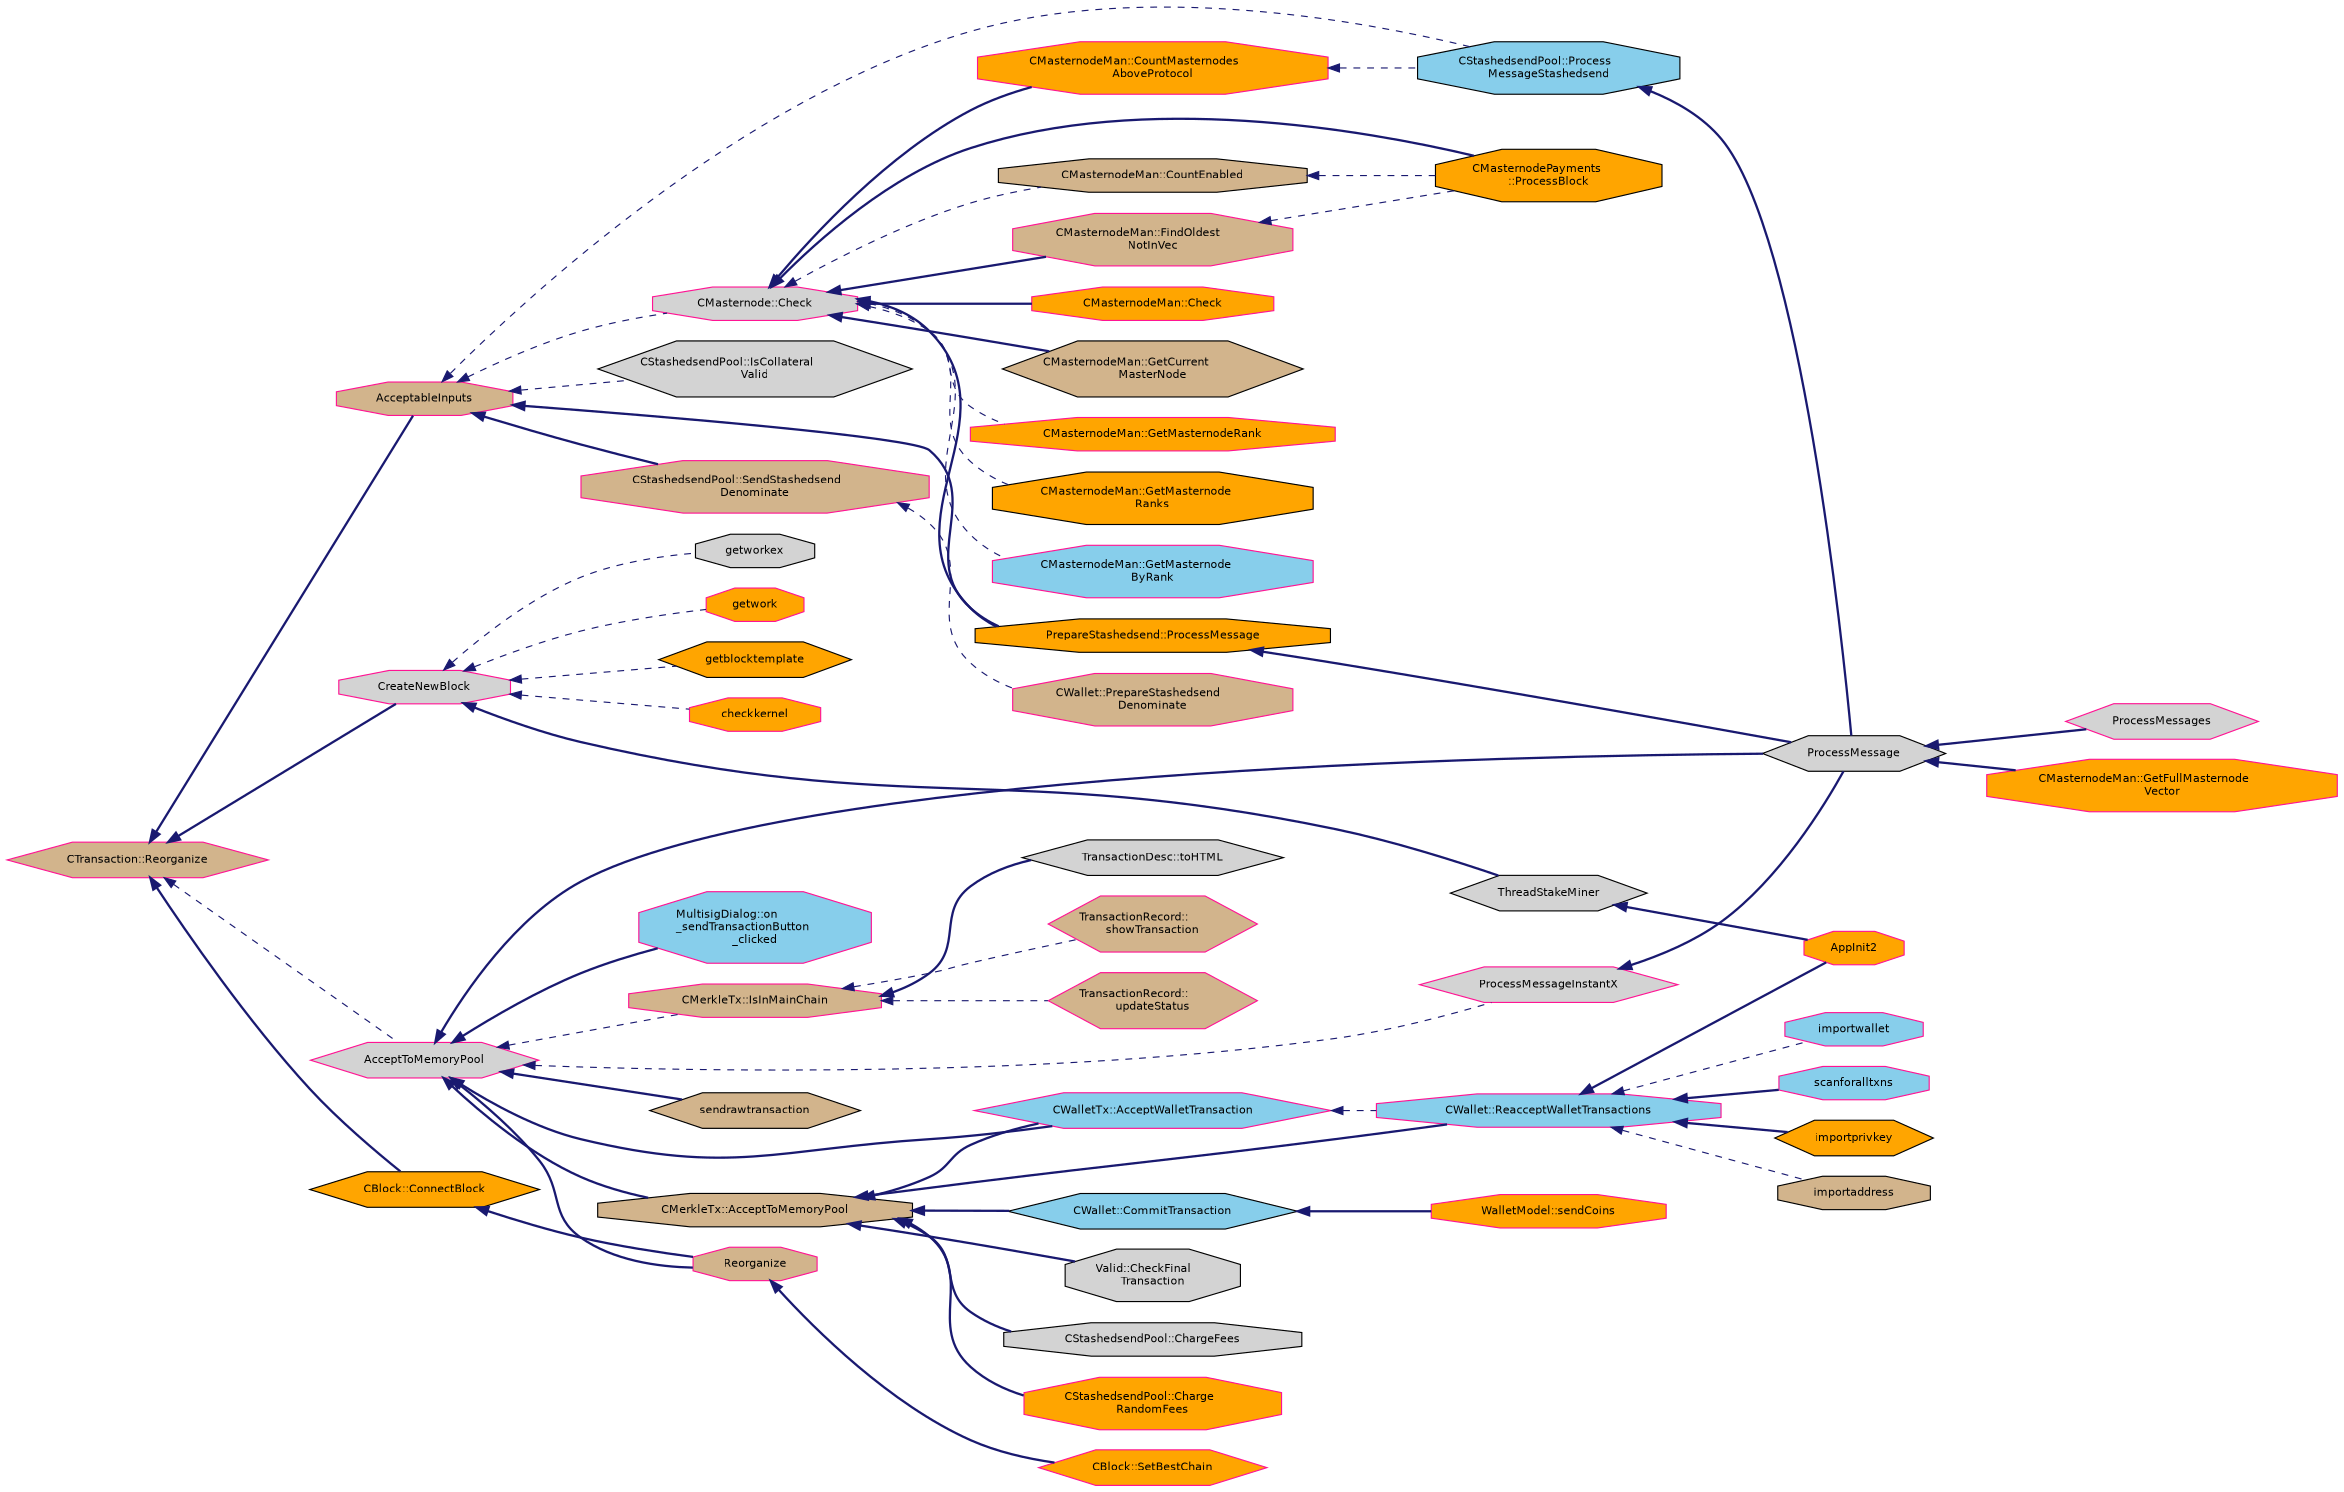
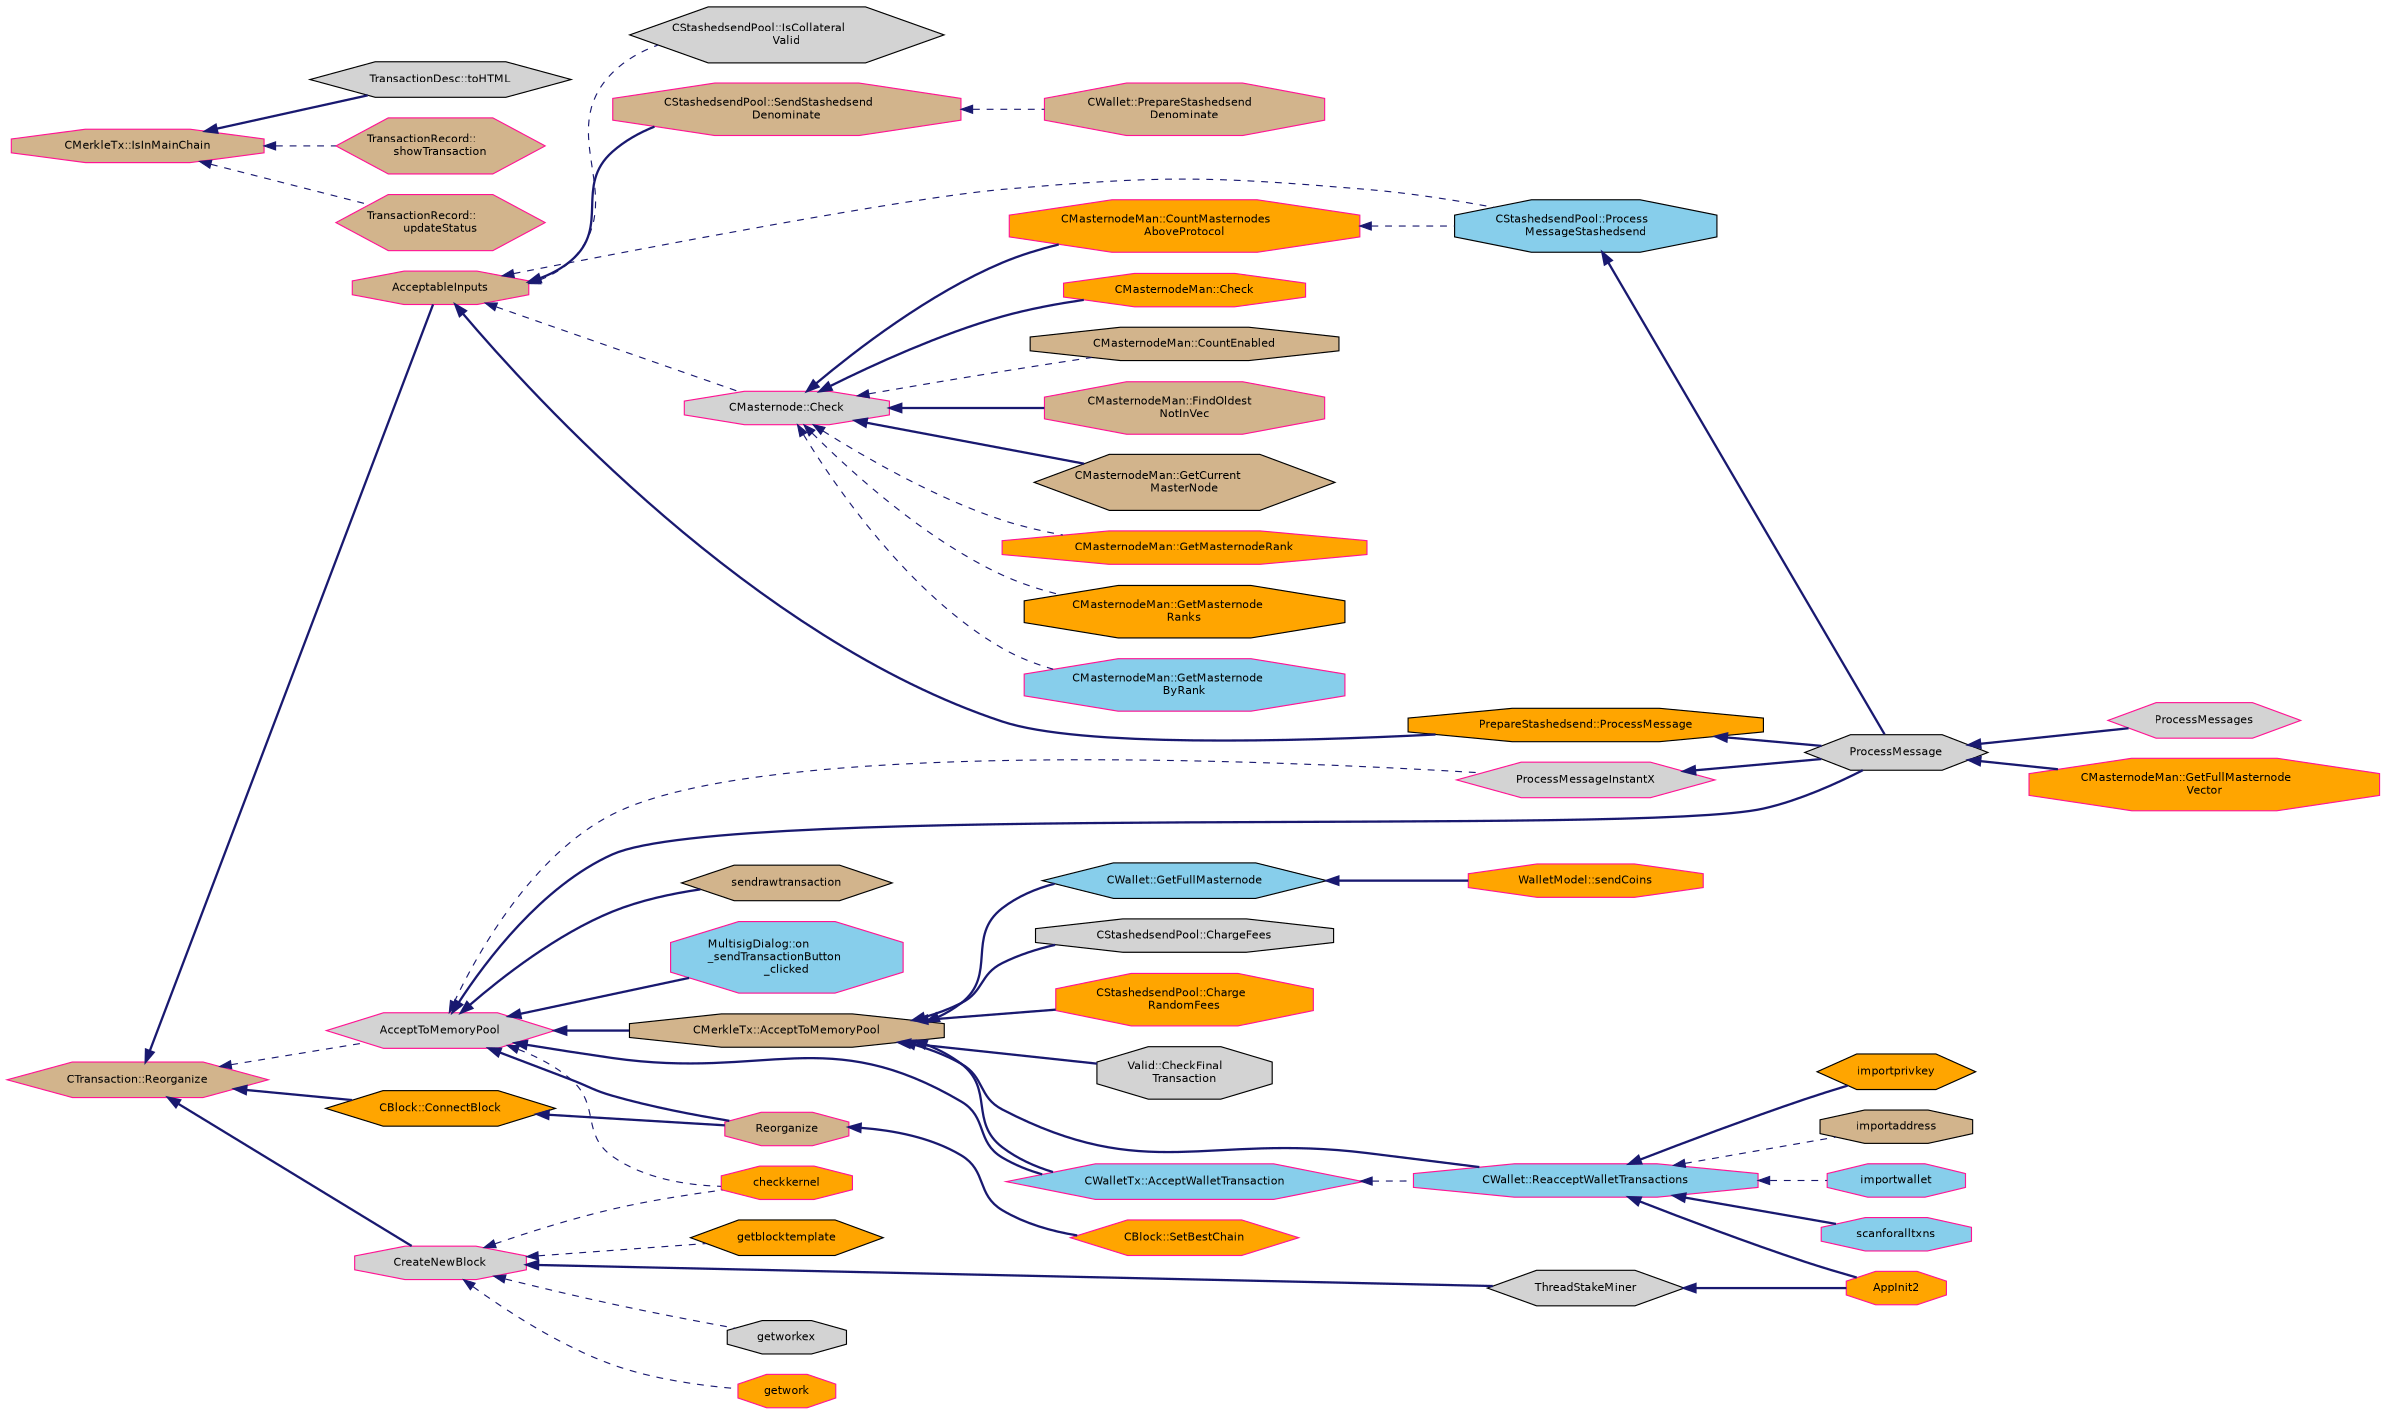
(1549, 176) -> none
(942, 510) -> none
(594, 1030) -> (600, 1143)
(1153, 1211) -> (1185, 881)
